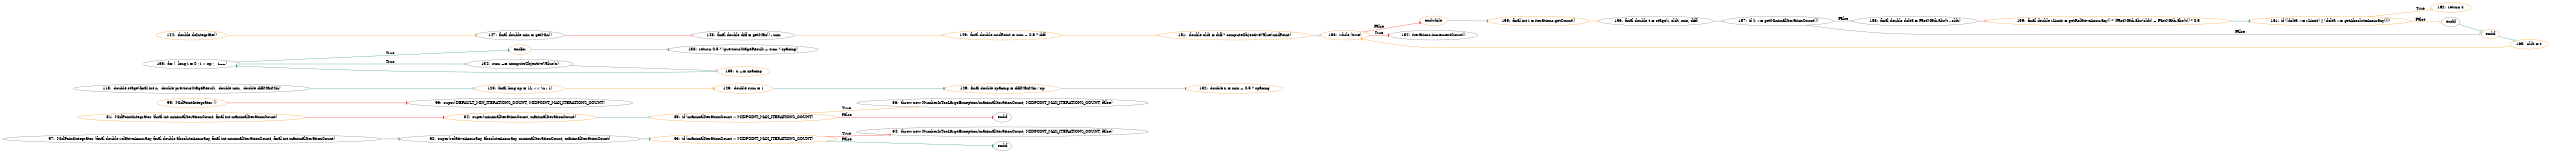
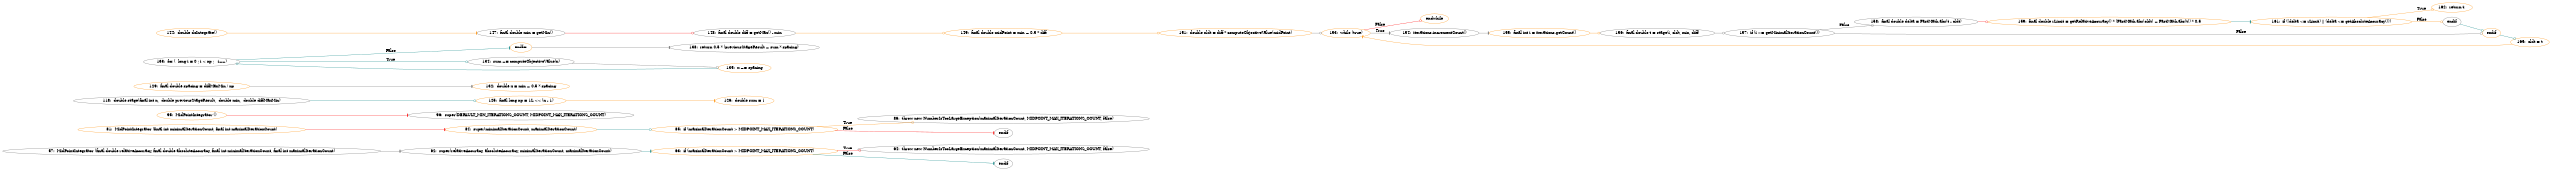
(1467, 21) -> (1483, 33)
(1391, 27) -> (1392, 25)
(1378, 35) -> (1379, 33)
(390, 53) -> (391, 51)
(477, 72) -> (478, 70)
(858, 89) -> none
